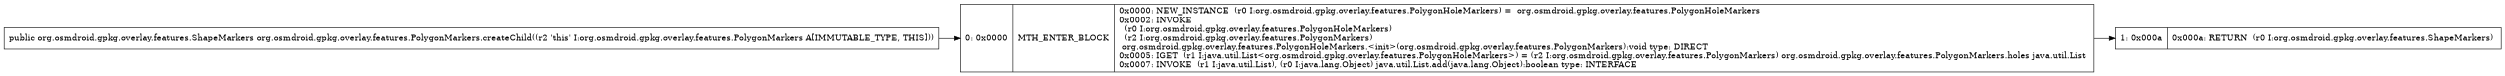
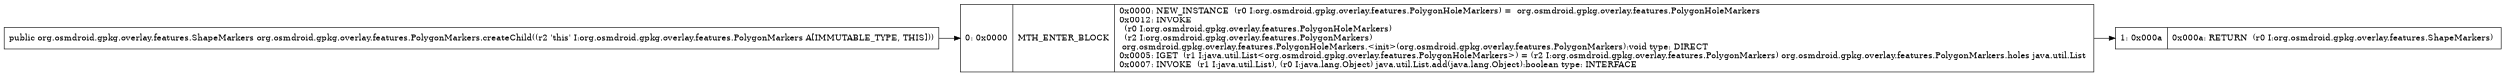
(1158, 20) -> (1158, 20)
